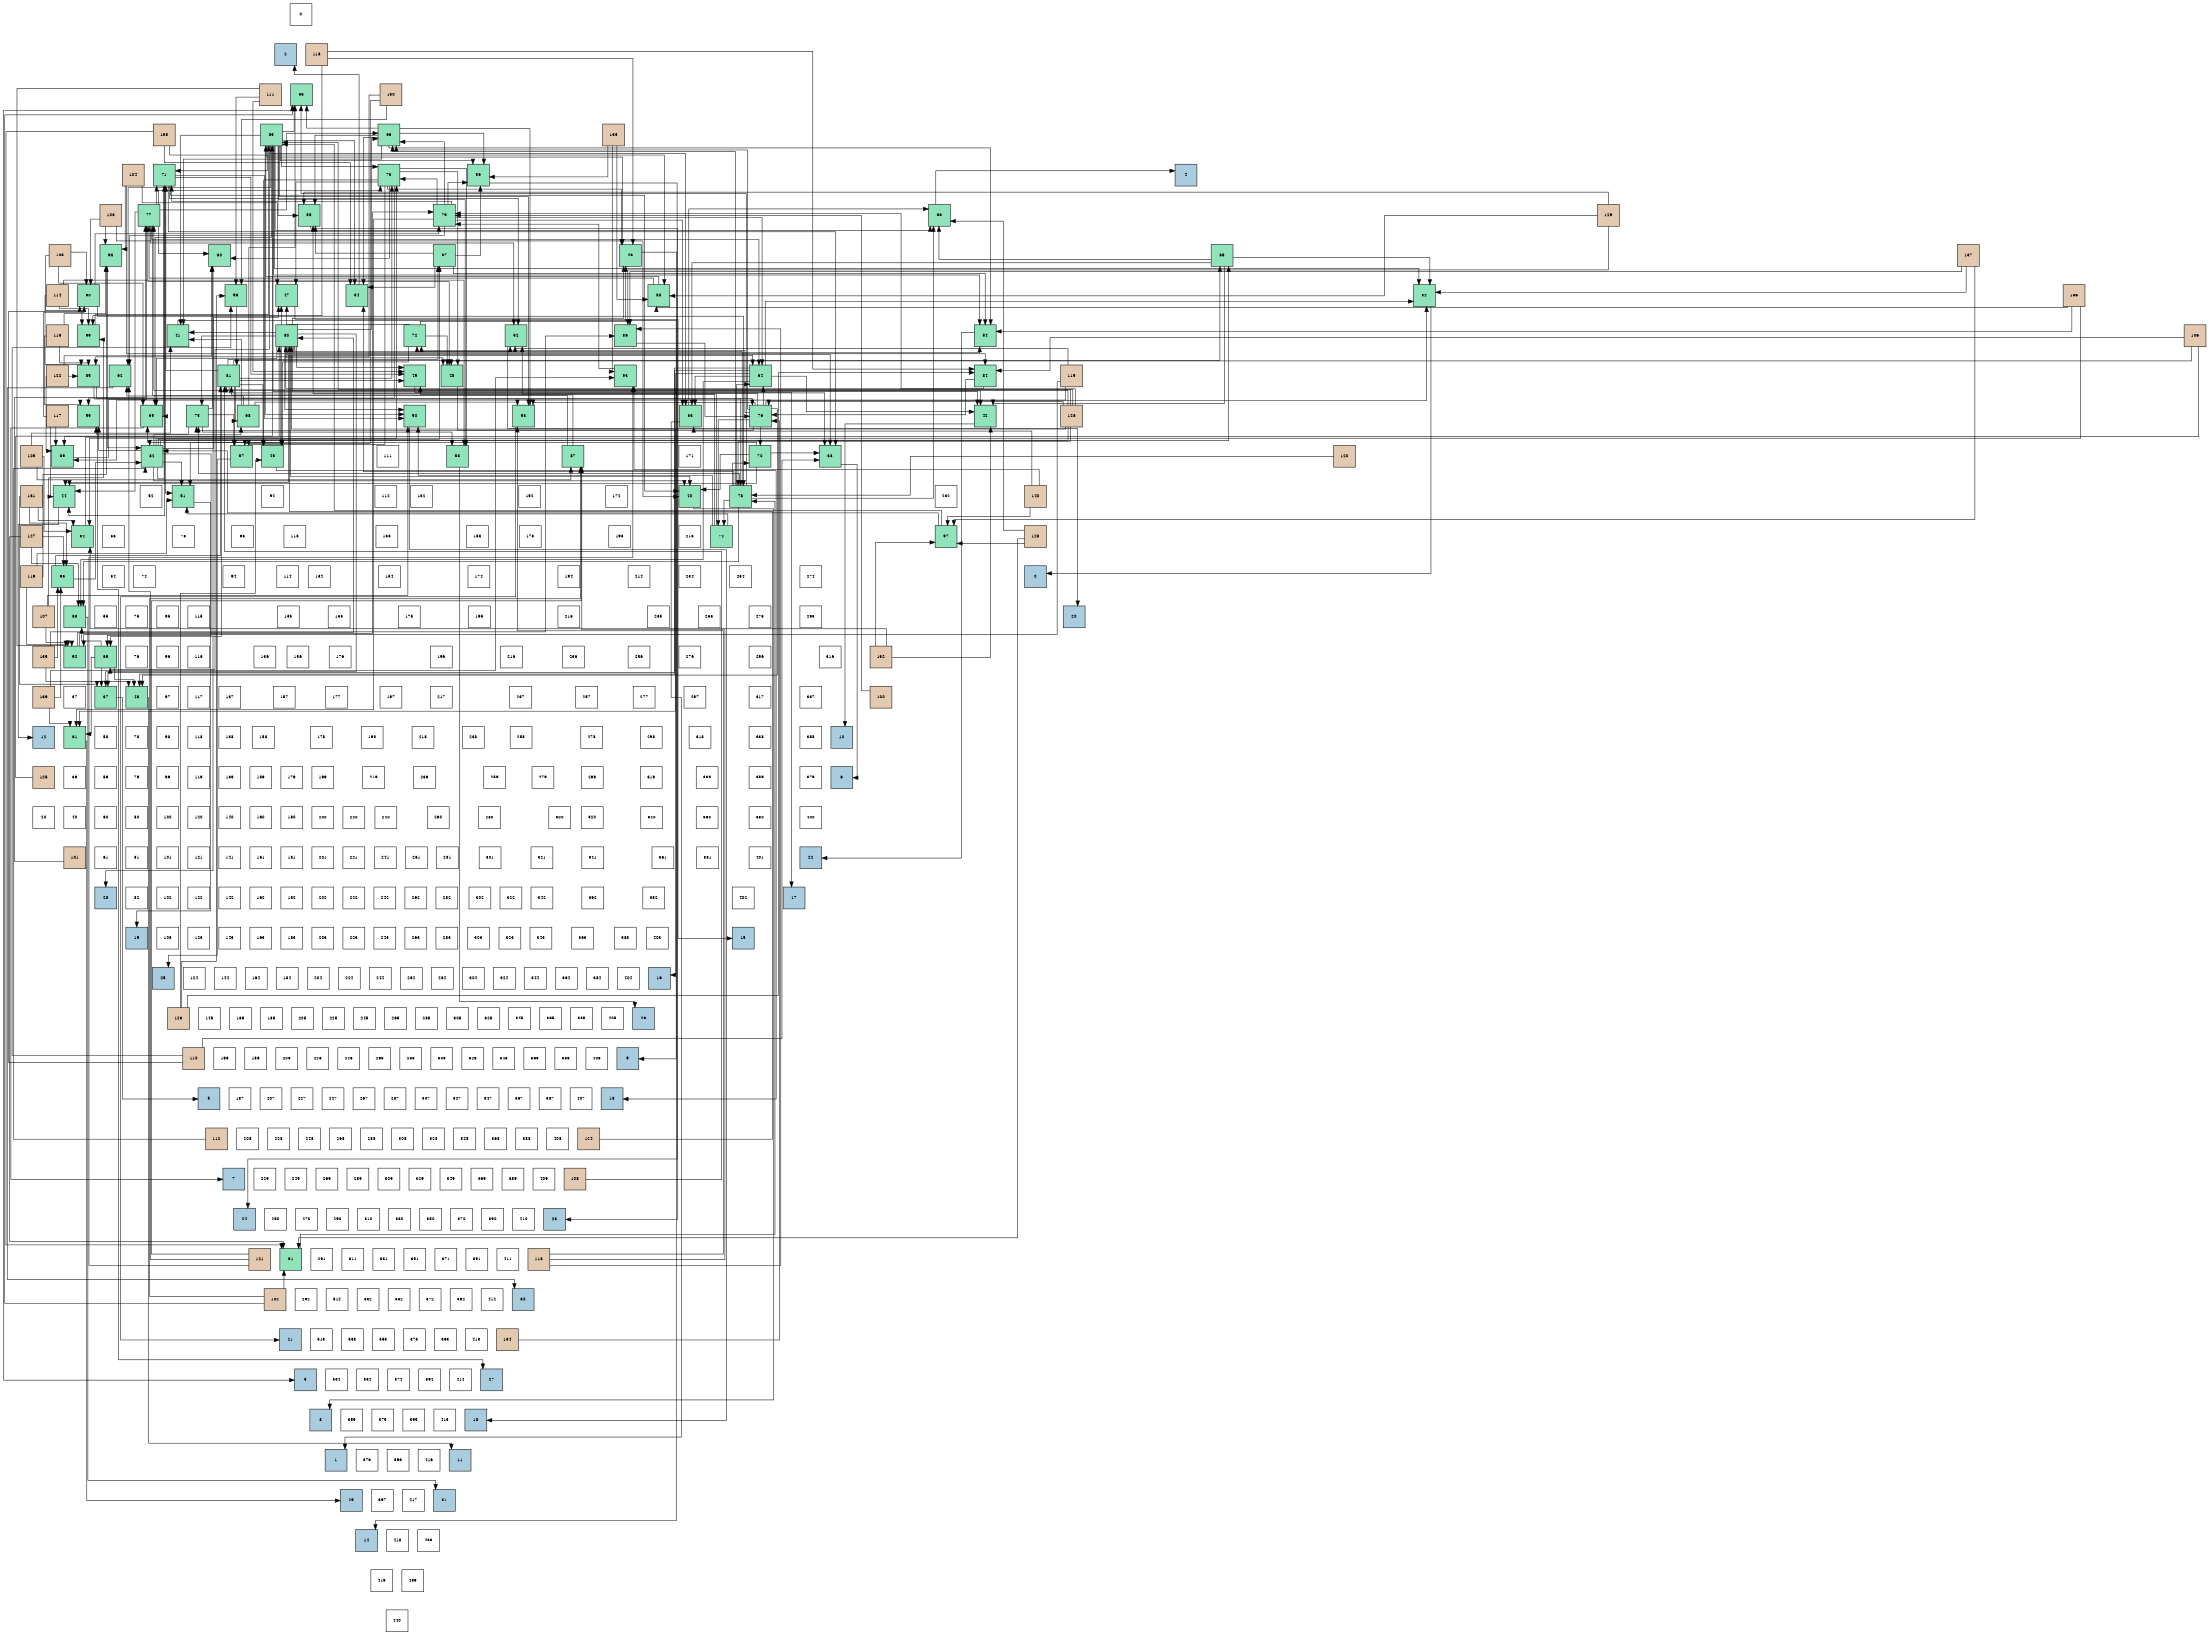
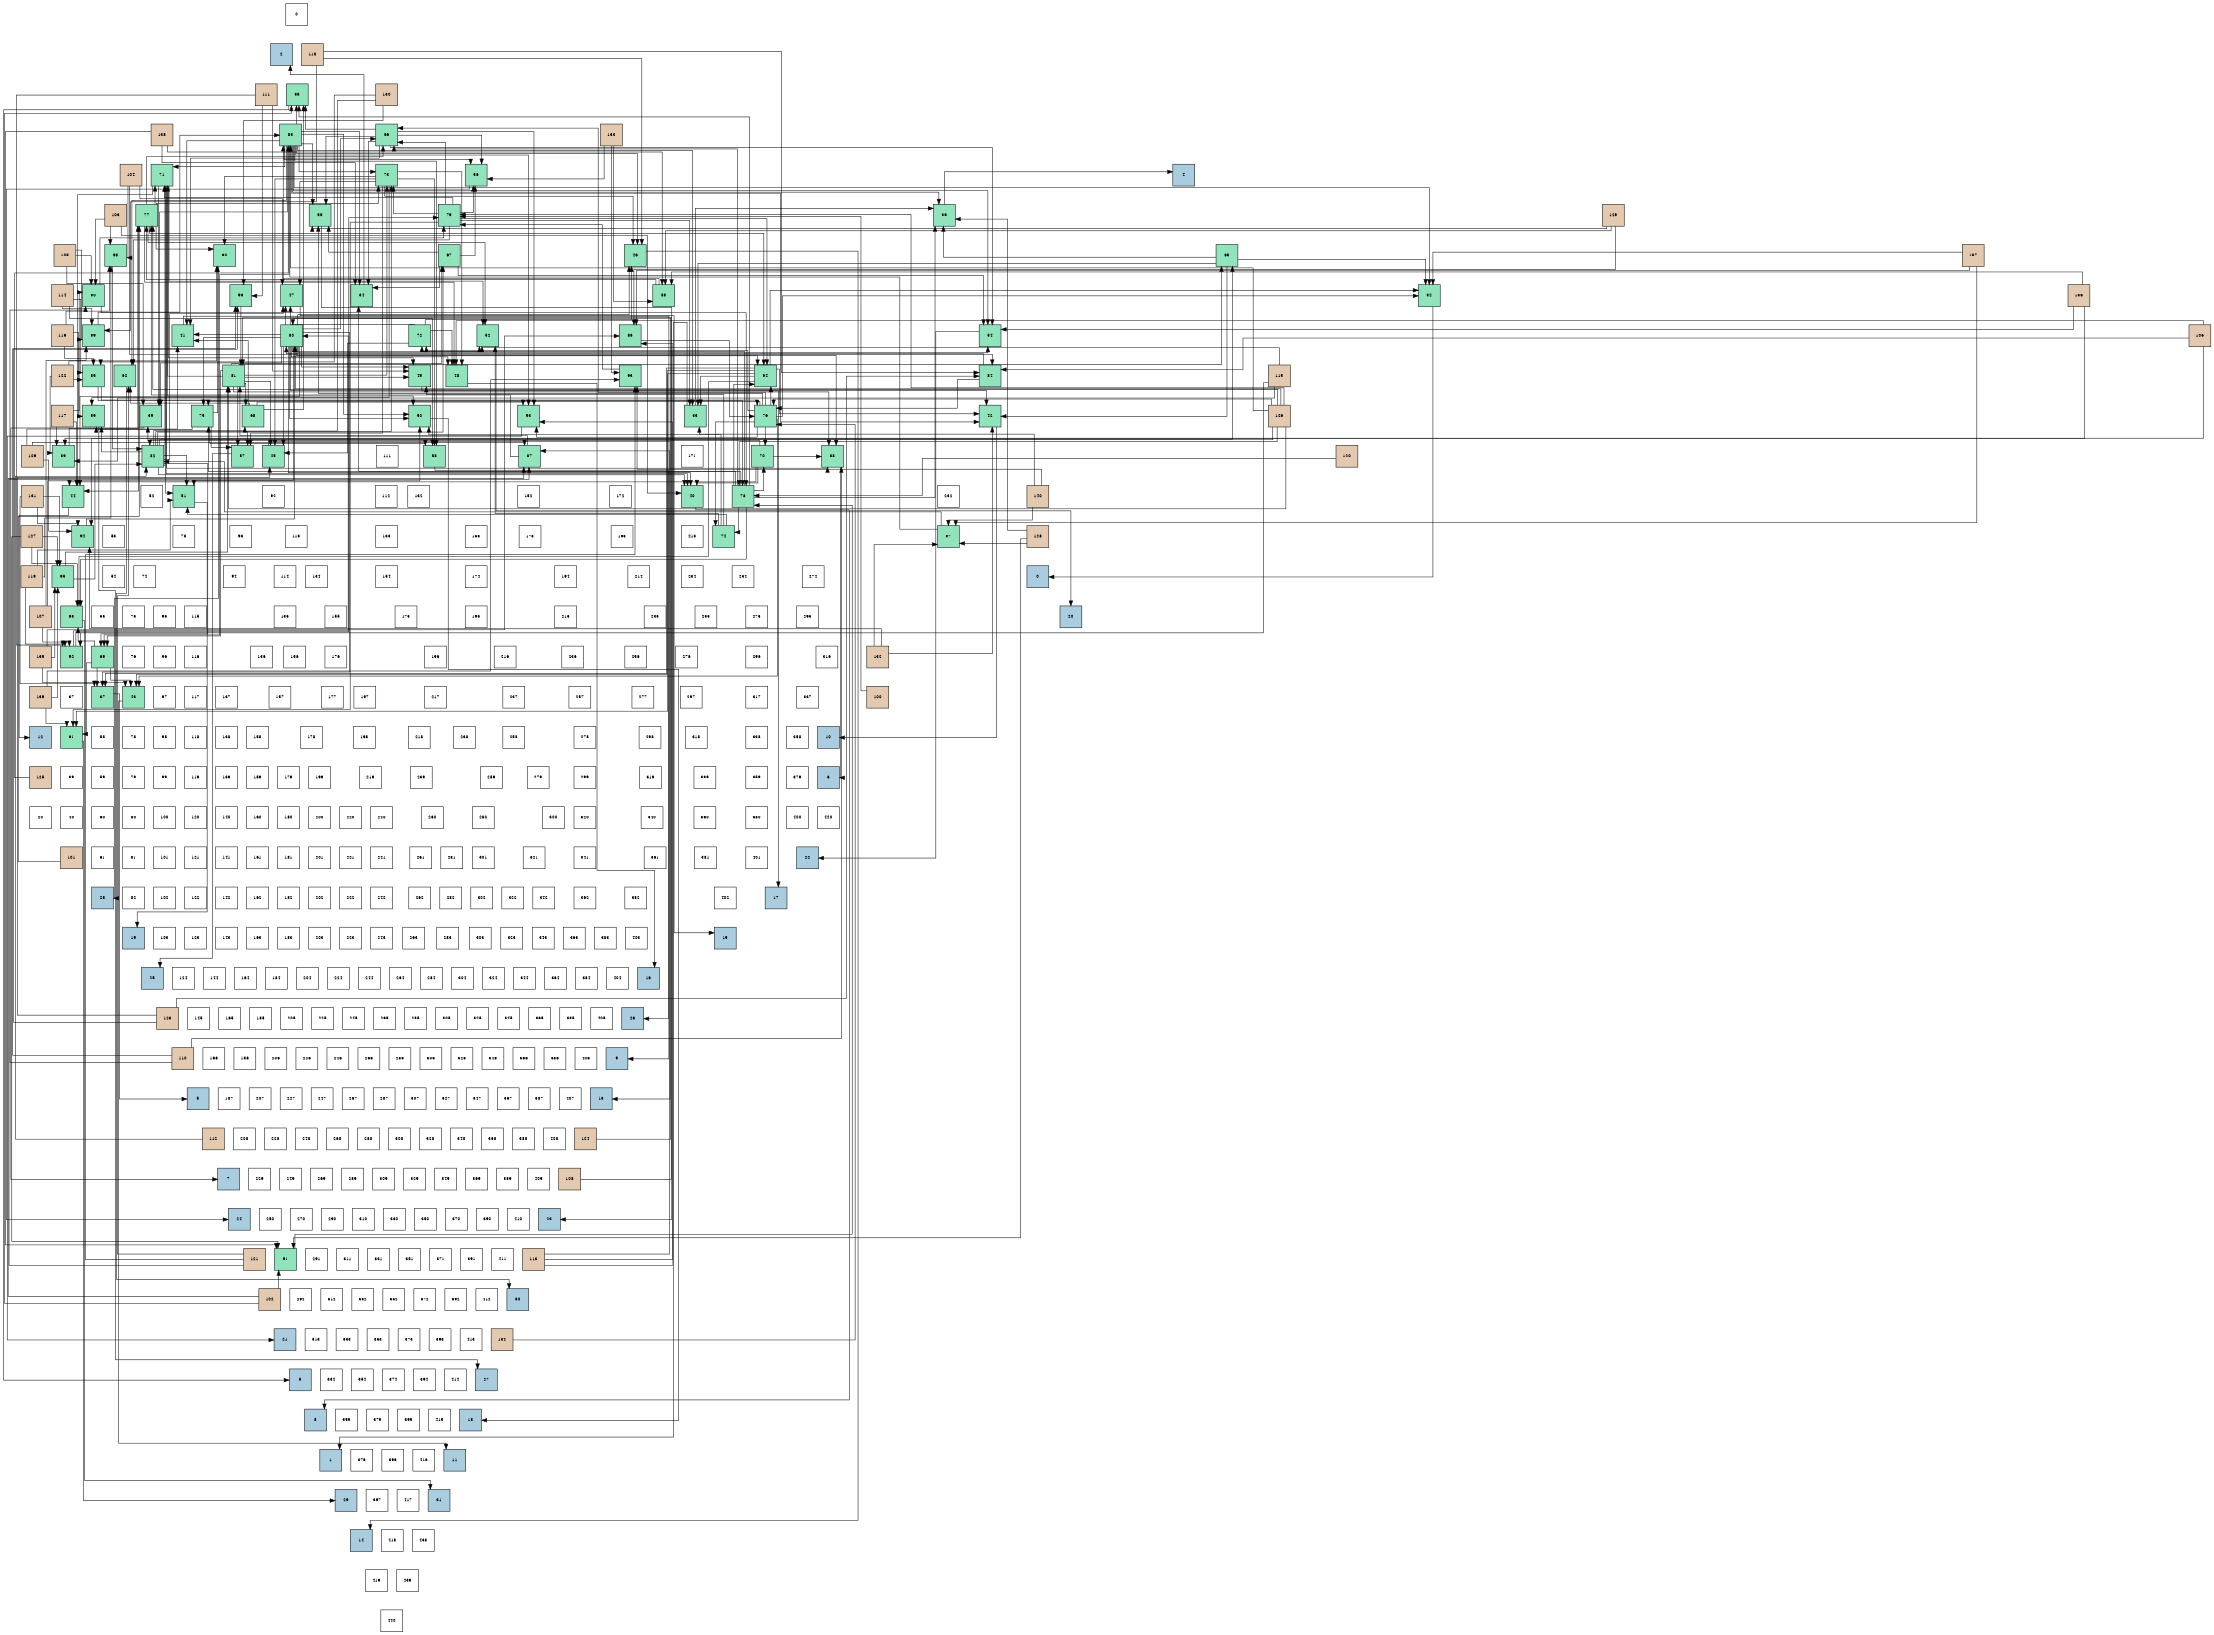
none -> (828, 818)
